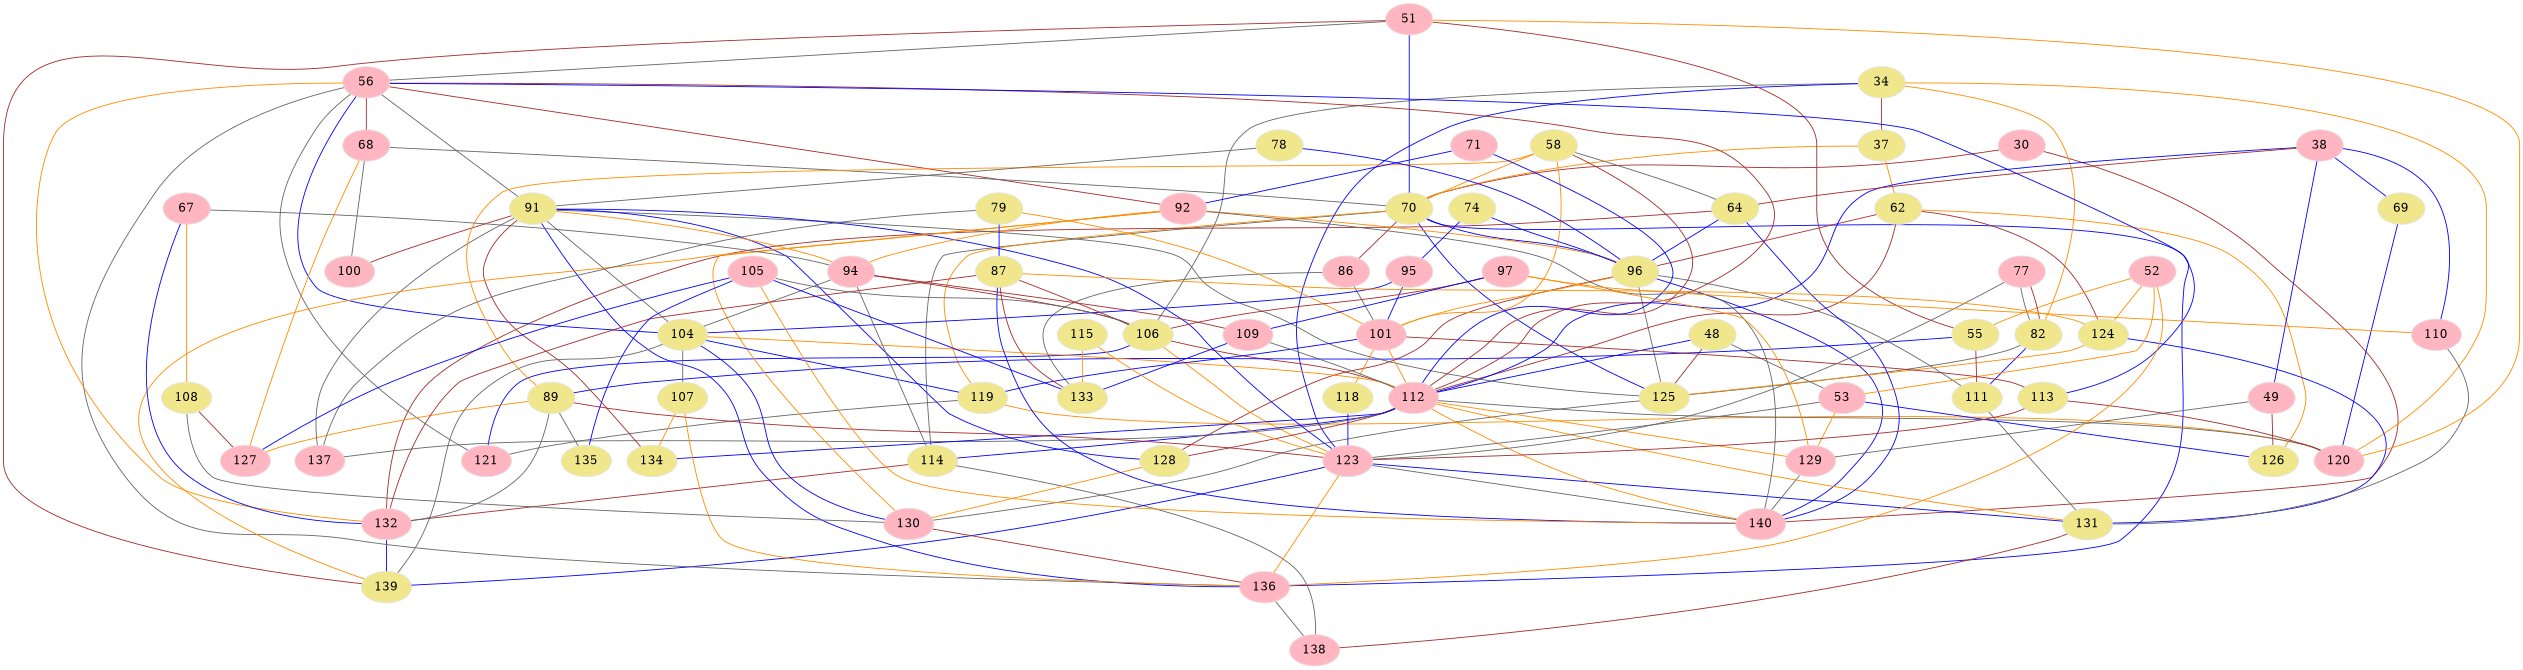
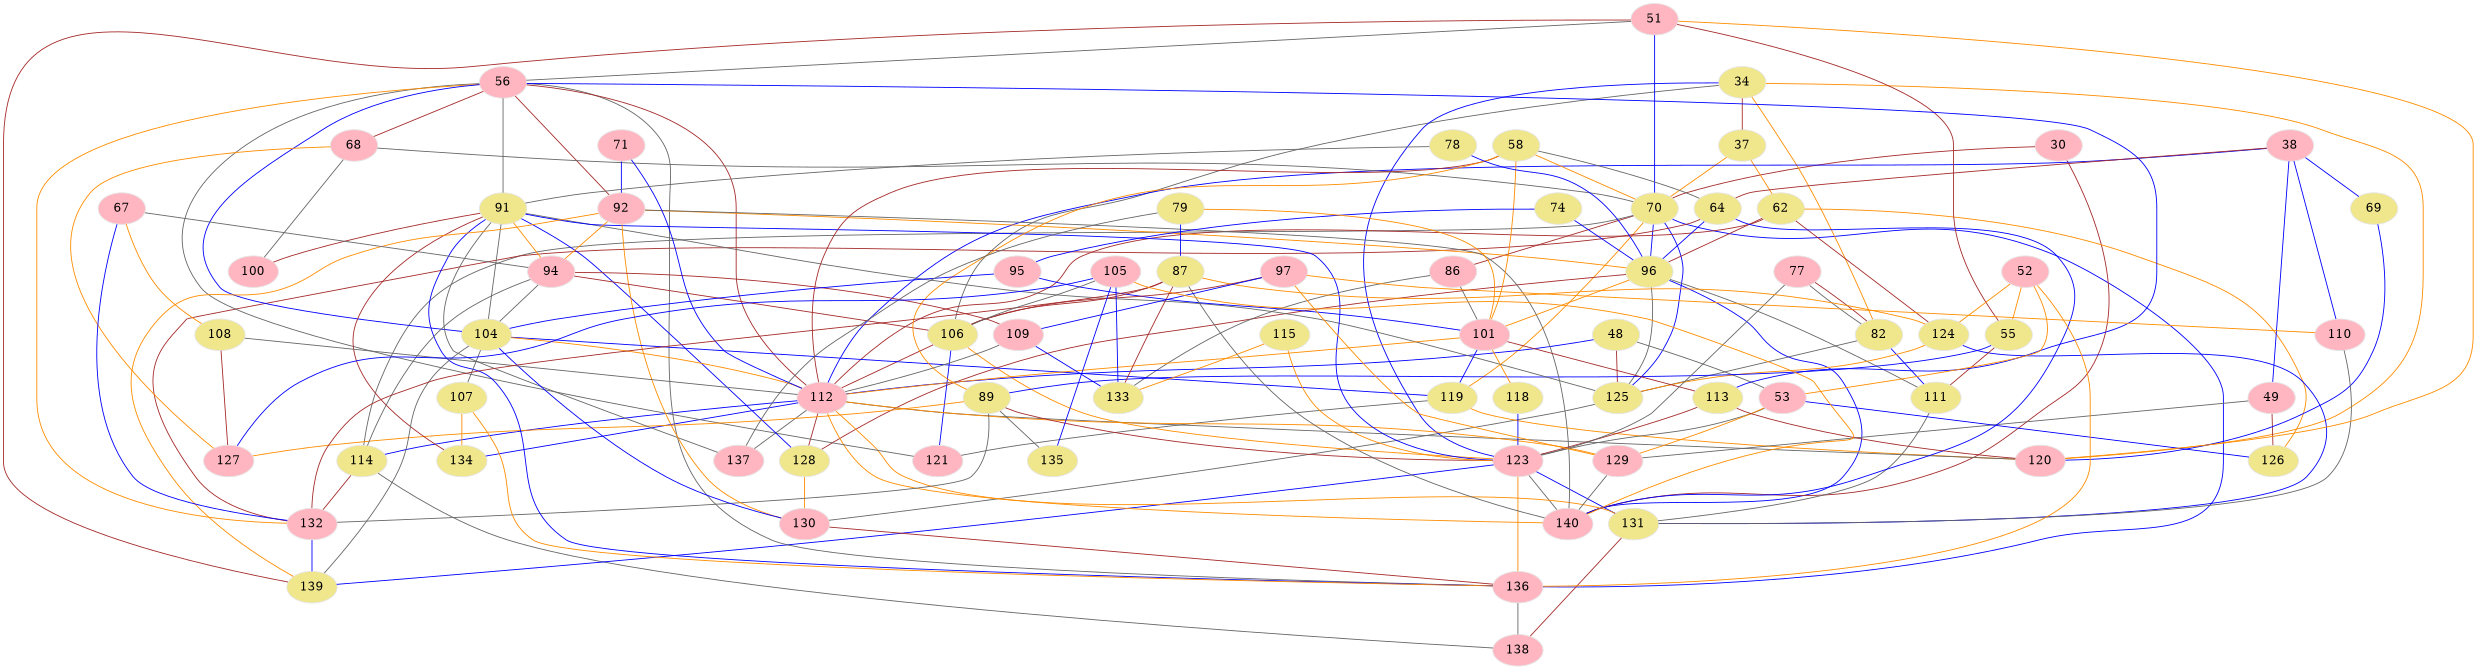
(494, 505) -> (549, 369)
(1306, 507) -> (1341, 441)
